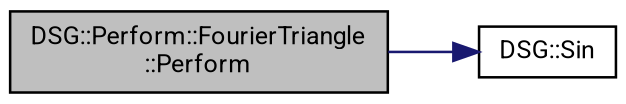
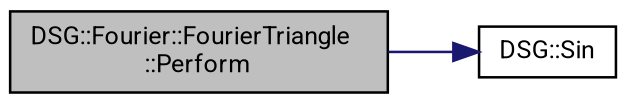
(199, 52) -> (199, 52)
